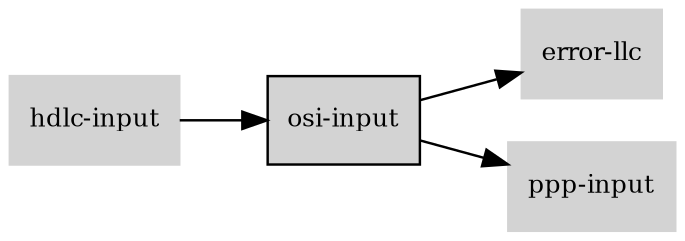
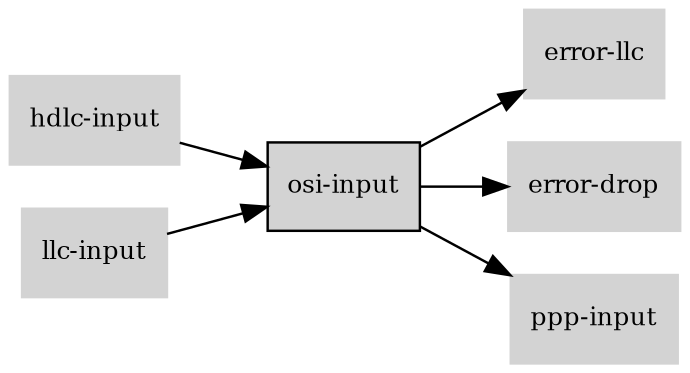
none -> (594, 187)
none -> (95, 253)
